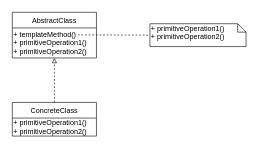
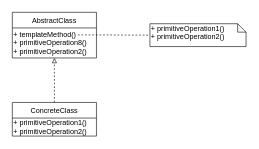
(55, 43) -> (55, 43)
